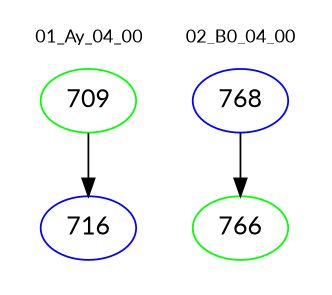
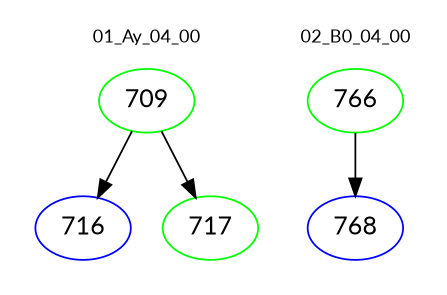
(240, 156) -> (355, 156)
none -> (210, 228)
